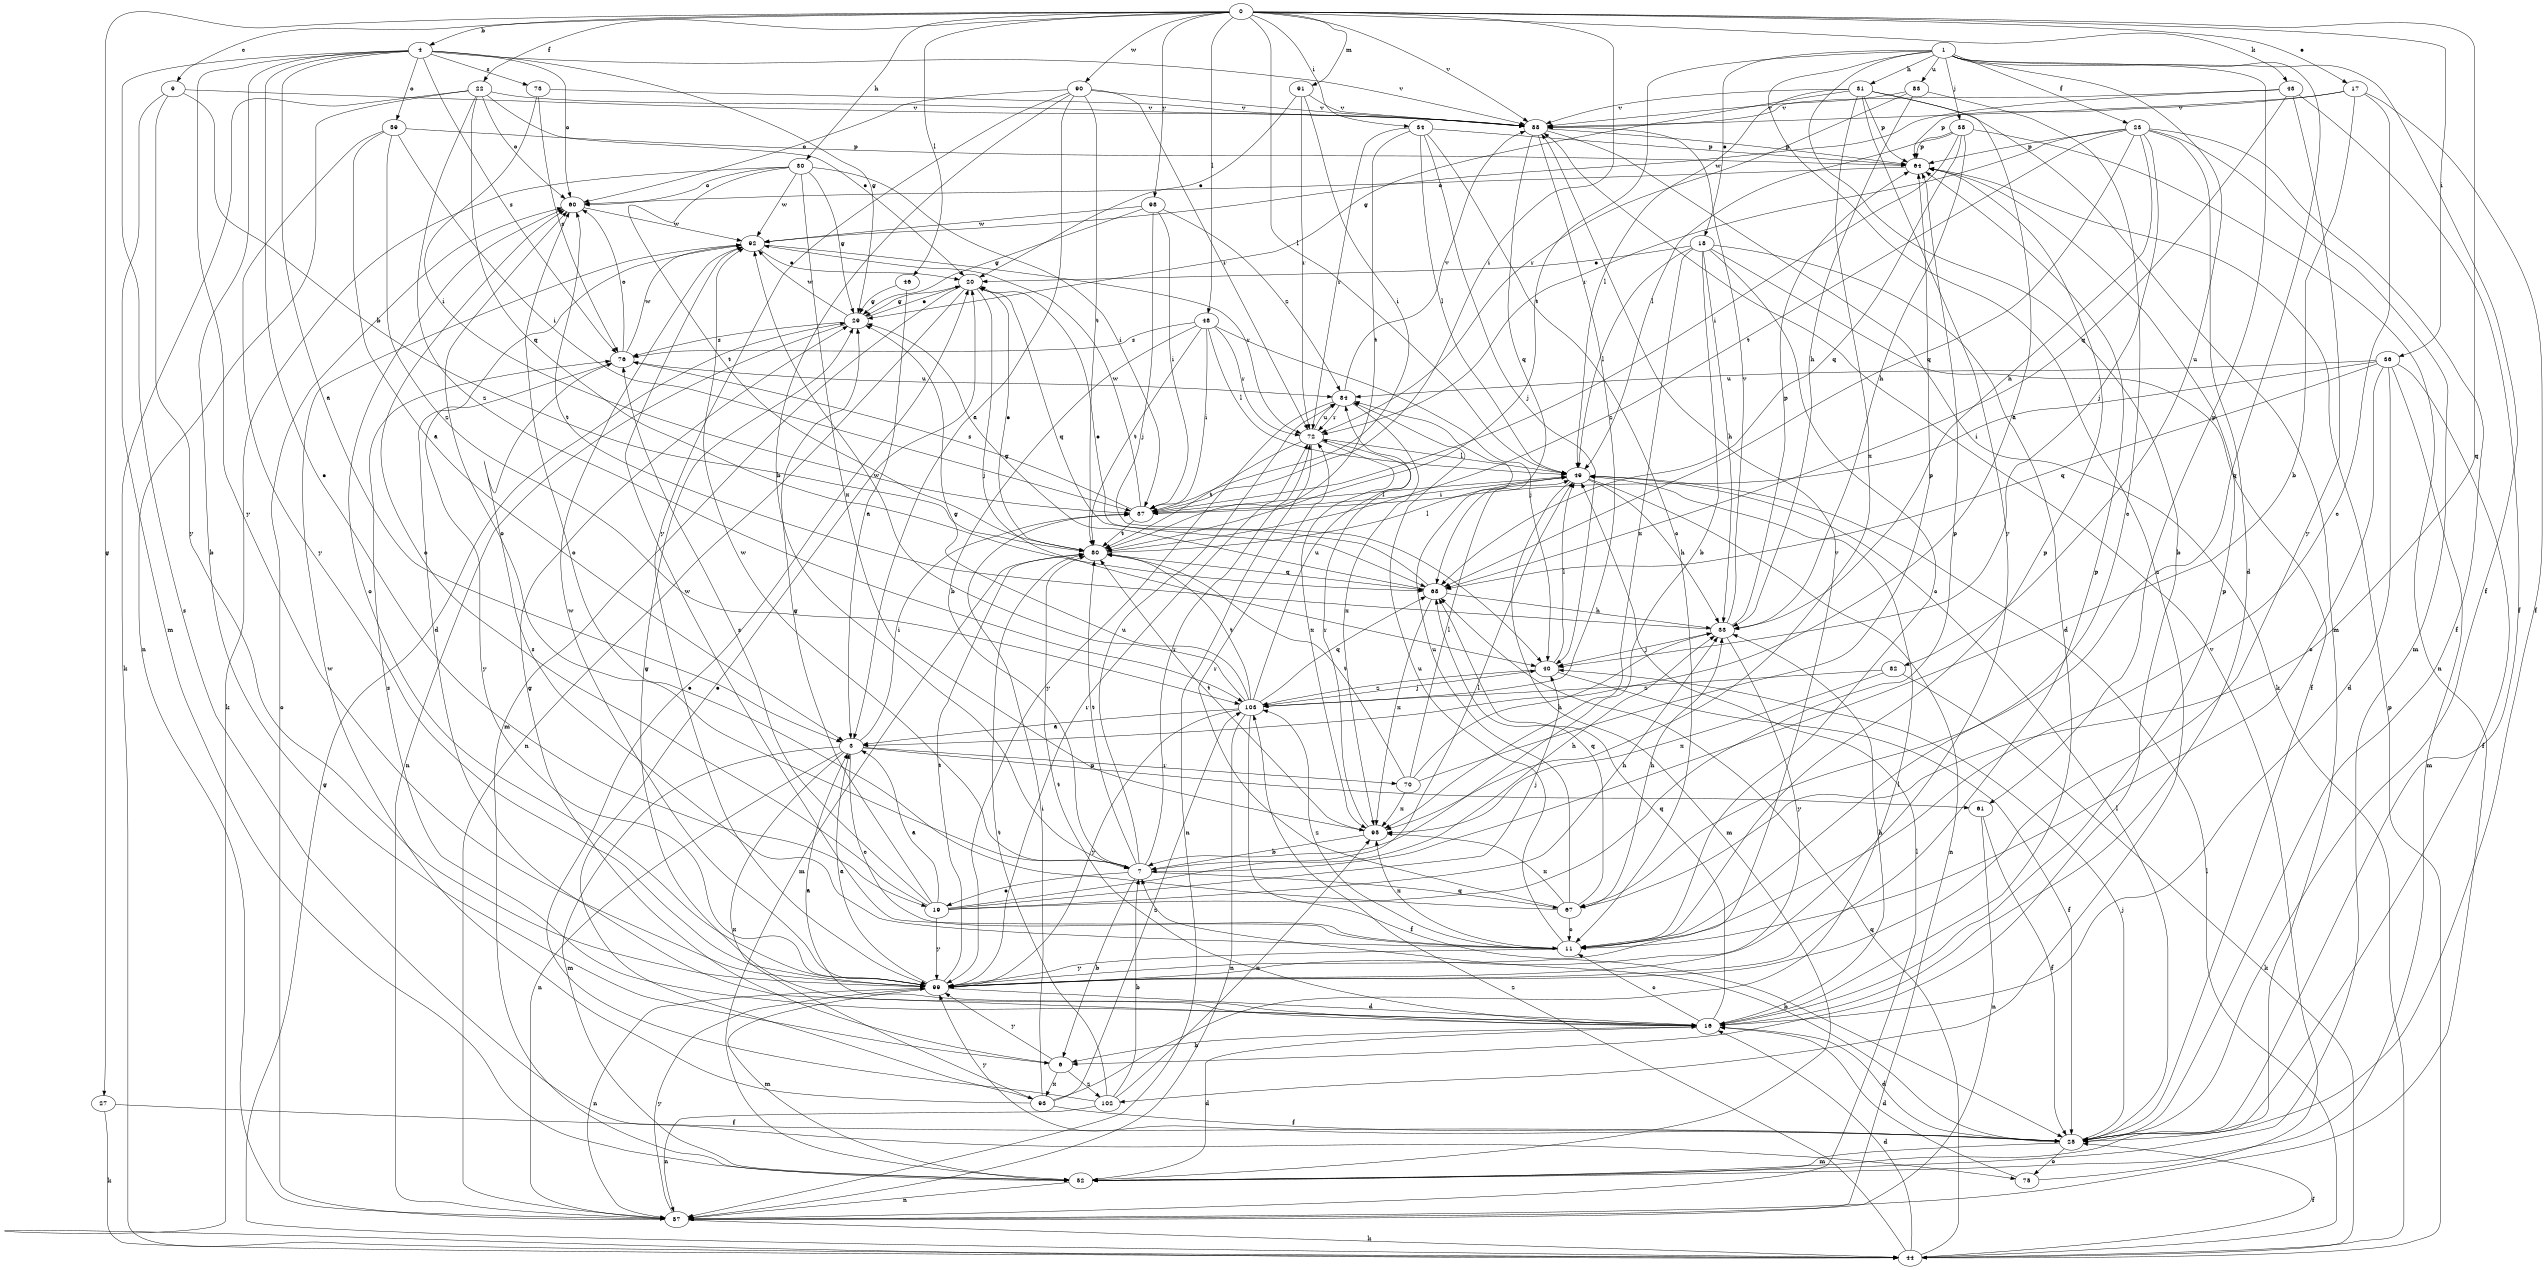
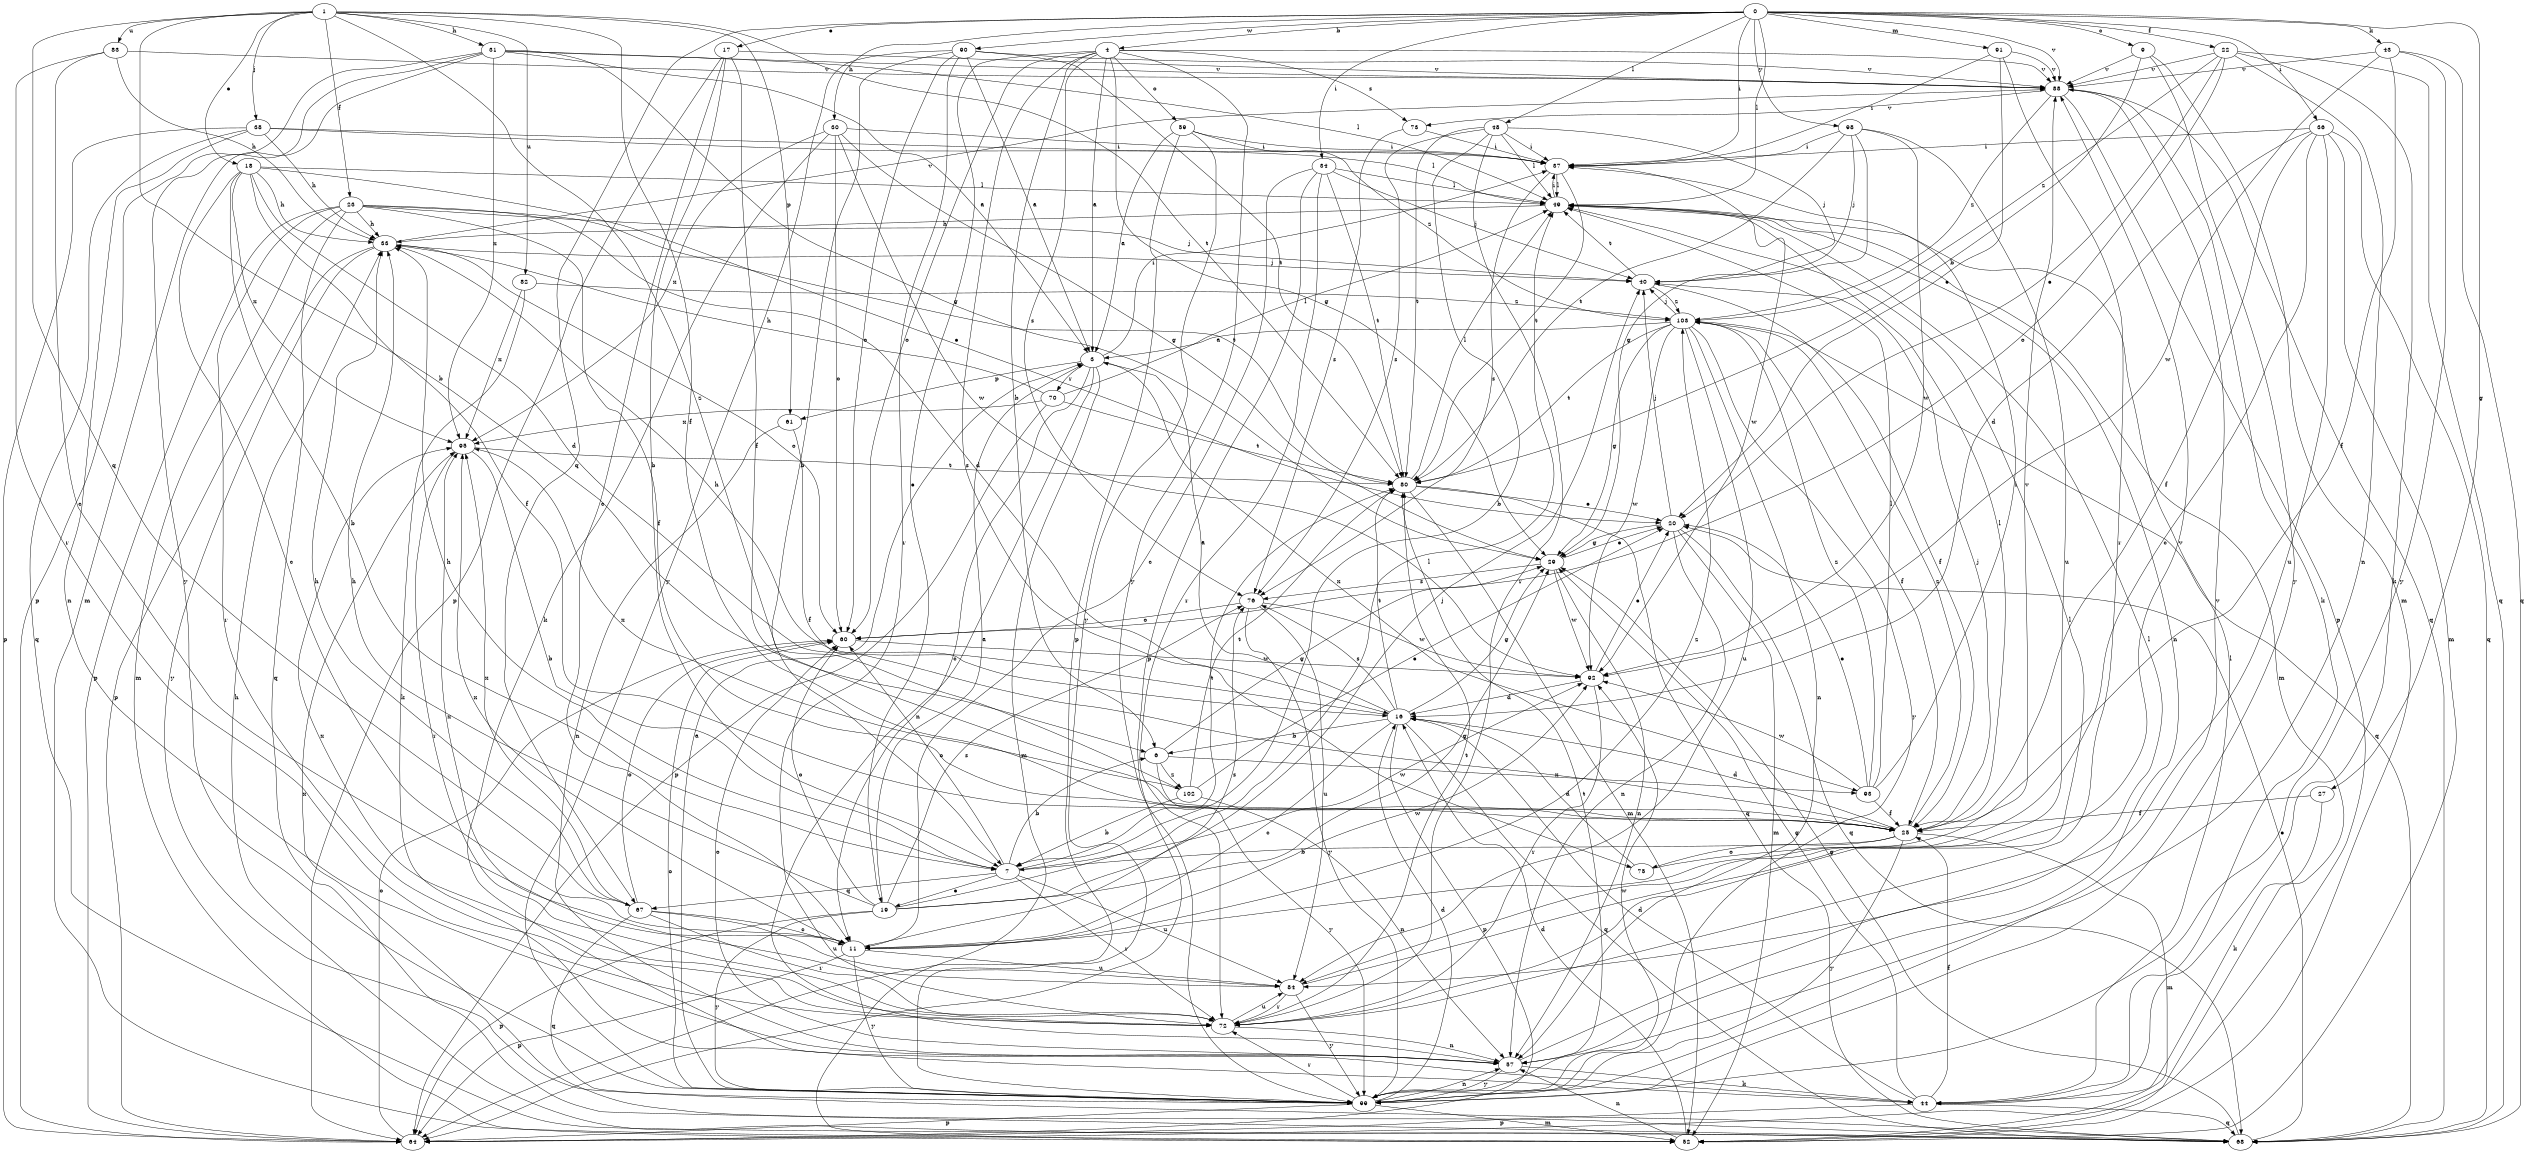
(1035, 101) -> (1723, 114)
(907, 282) -> none
(1287, 302) -> (2067, 562)
(739, 380) -> (1622, 272)
(568, 418) -> (794, 446)
(1564, 572) -> (1610, 244)
(1544, 1012) -> (1909, 530)
